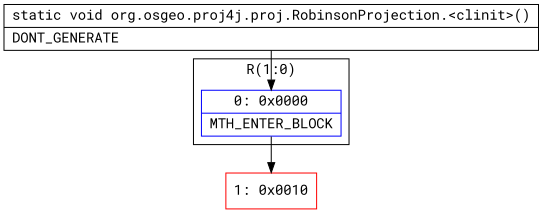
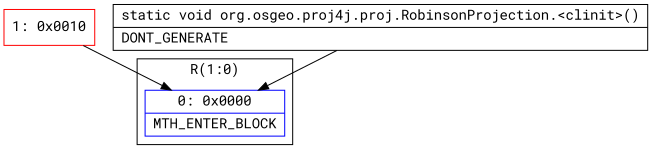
(271, 151) -> (123, 66)
